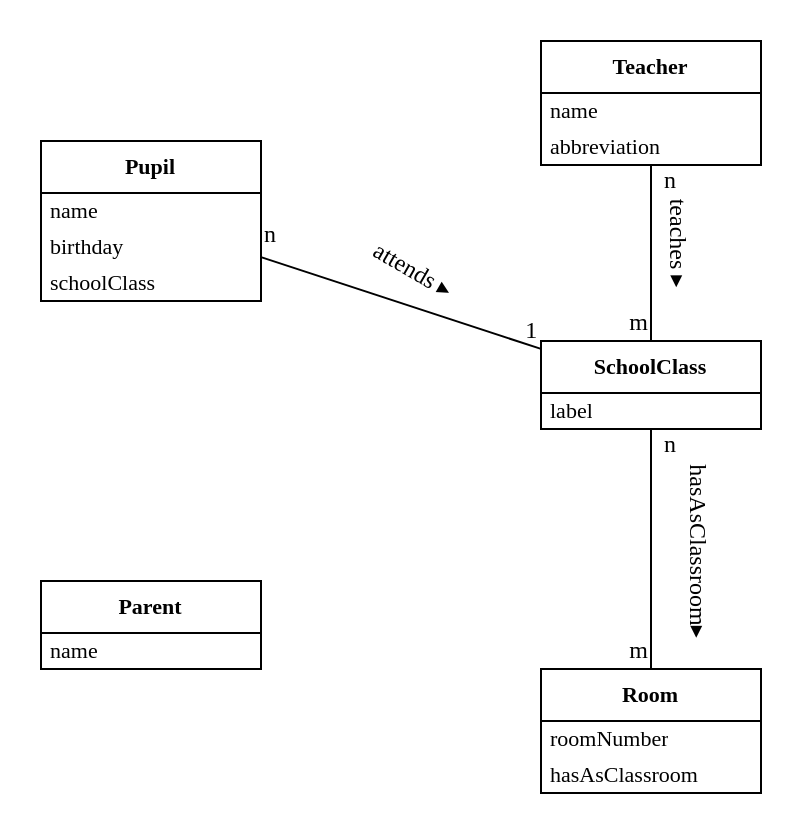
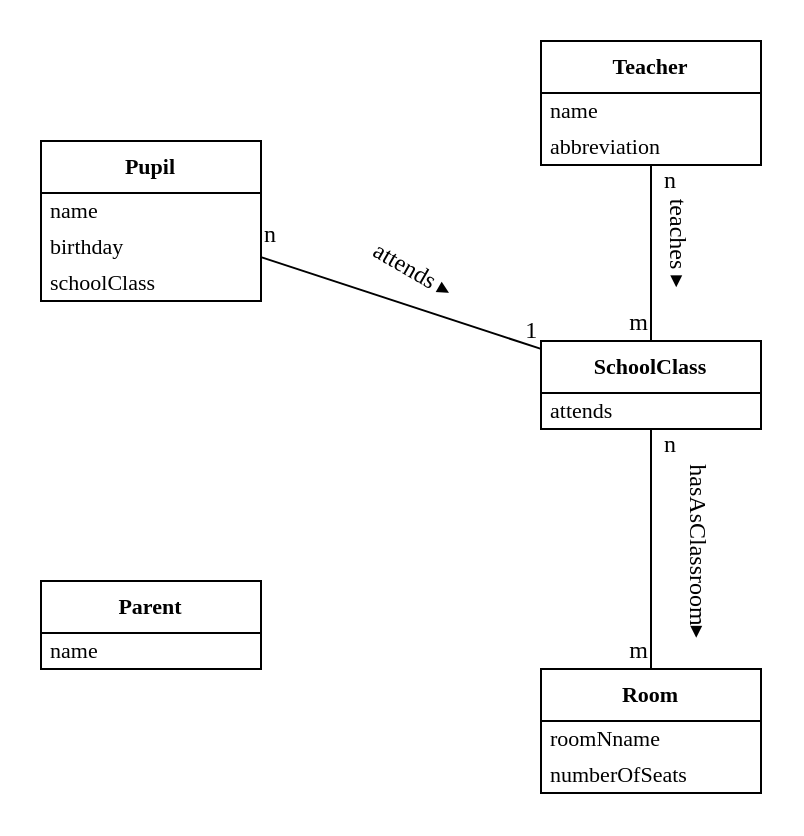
(576, 411) -> (594, 411)
(613, 739) -> (606, 739)
(634, 775) -> (631, 775)
